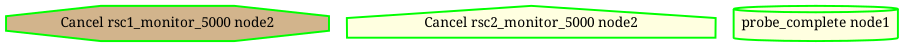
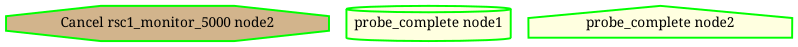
(531, 23) -> none
none -> (660, 23)
